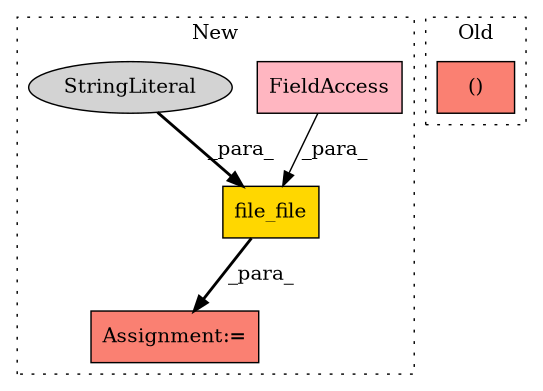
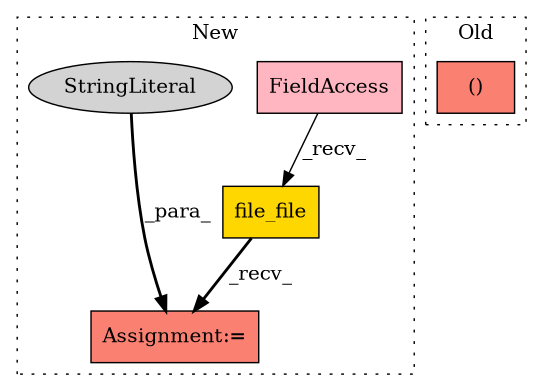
(194, 144) -> (139, 206)
(335, 150) -> (335, 150)
(261, 274) -> (261, 274)
